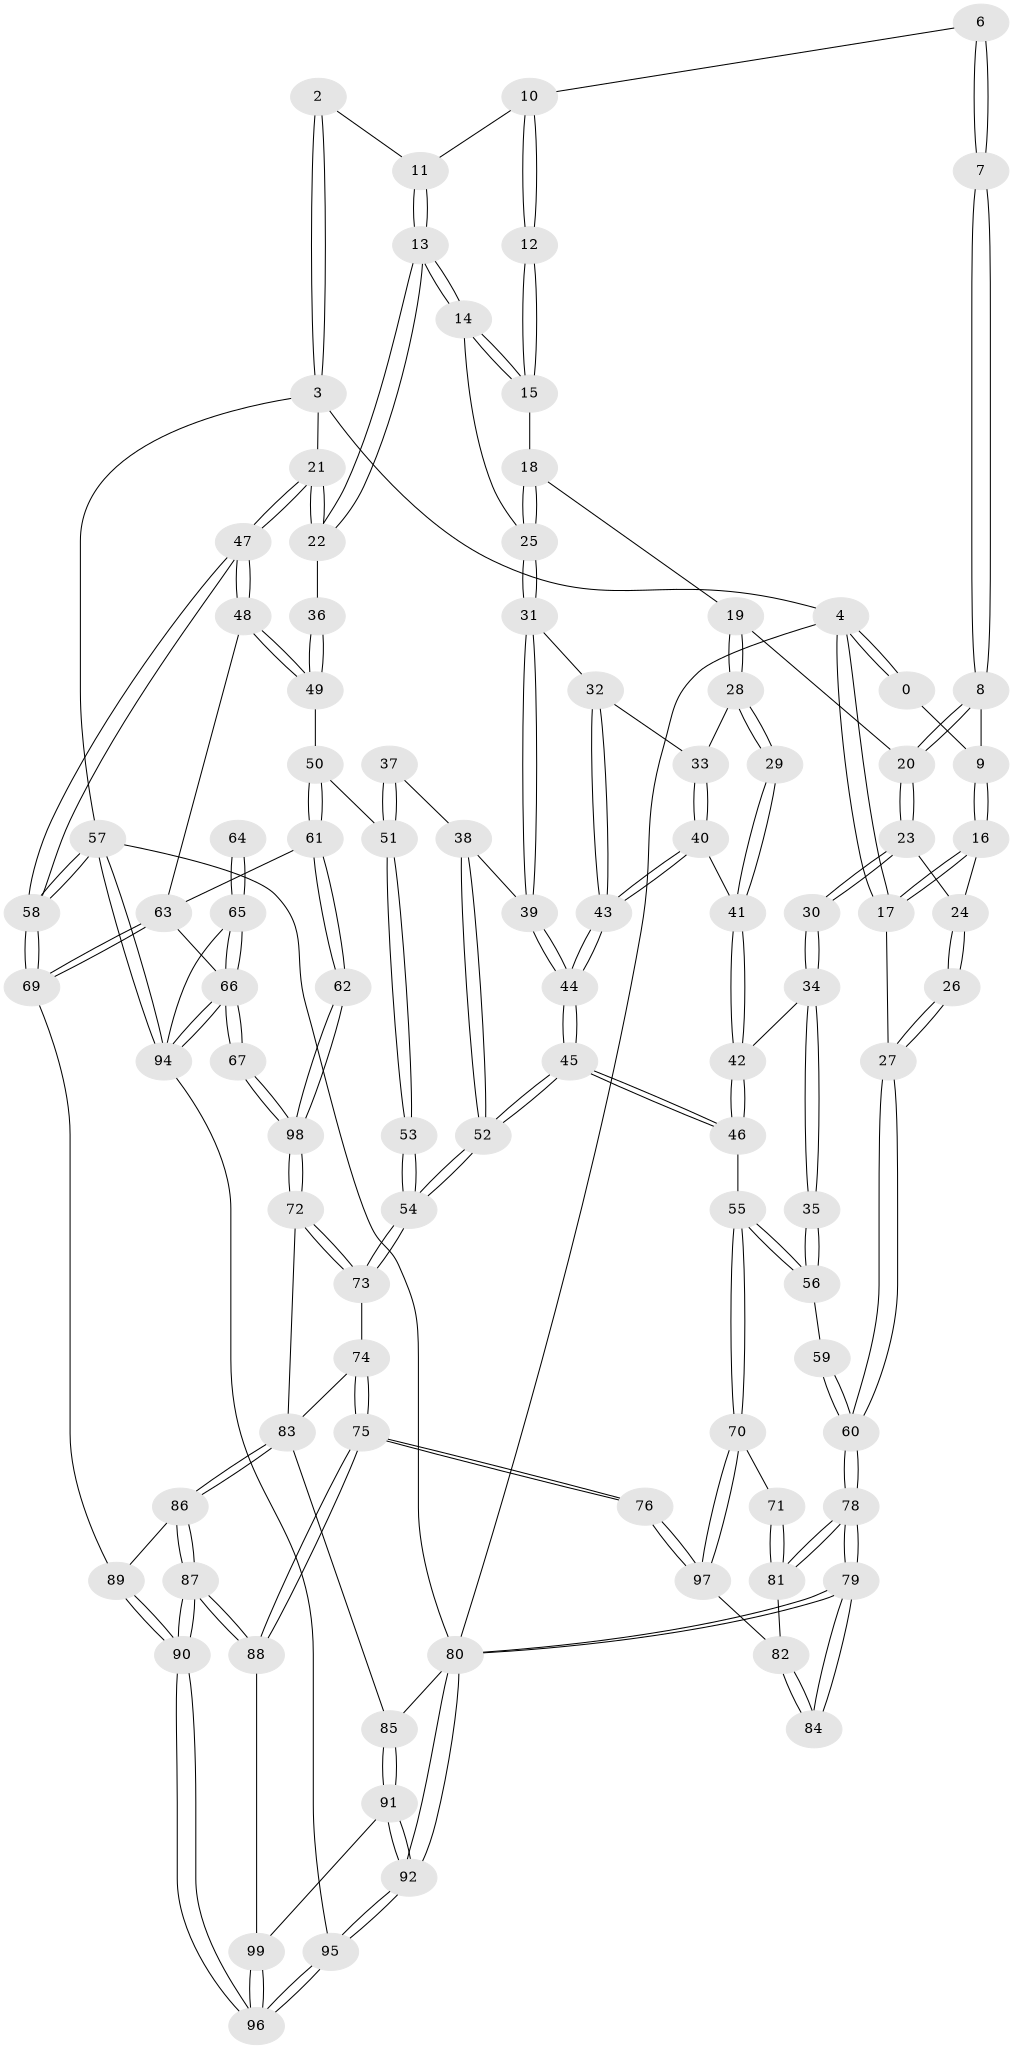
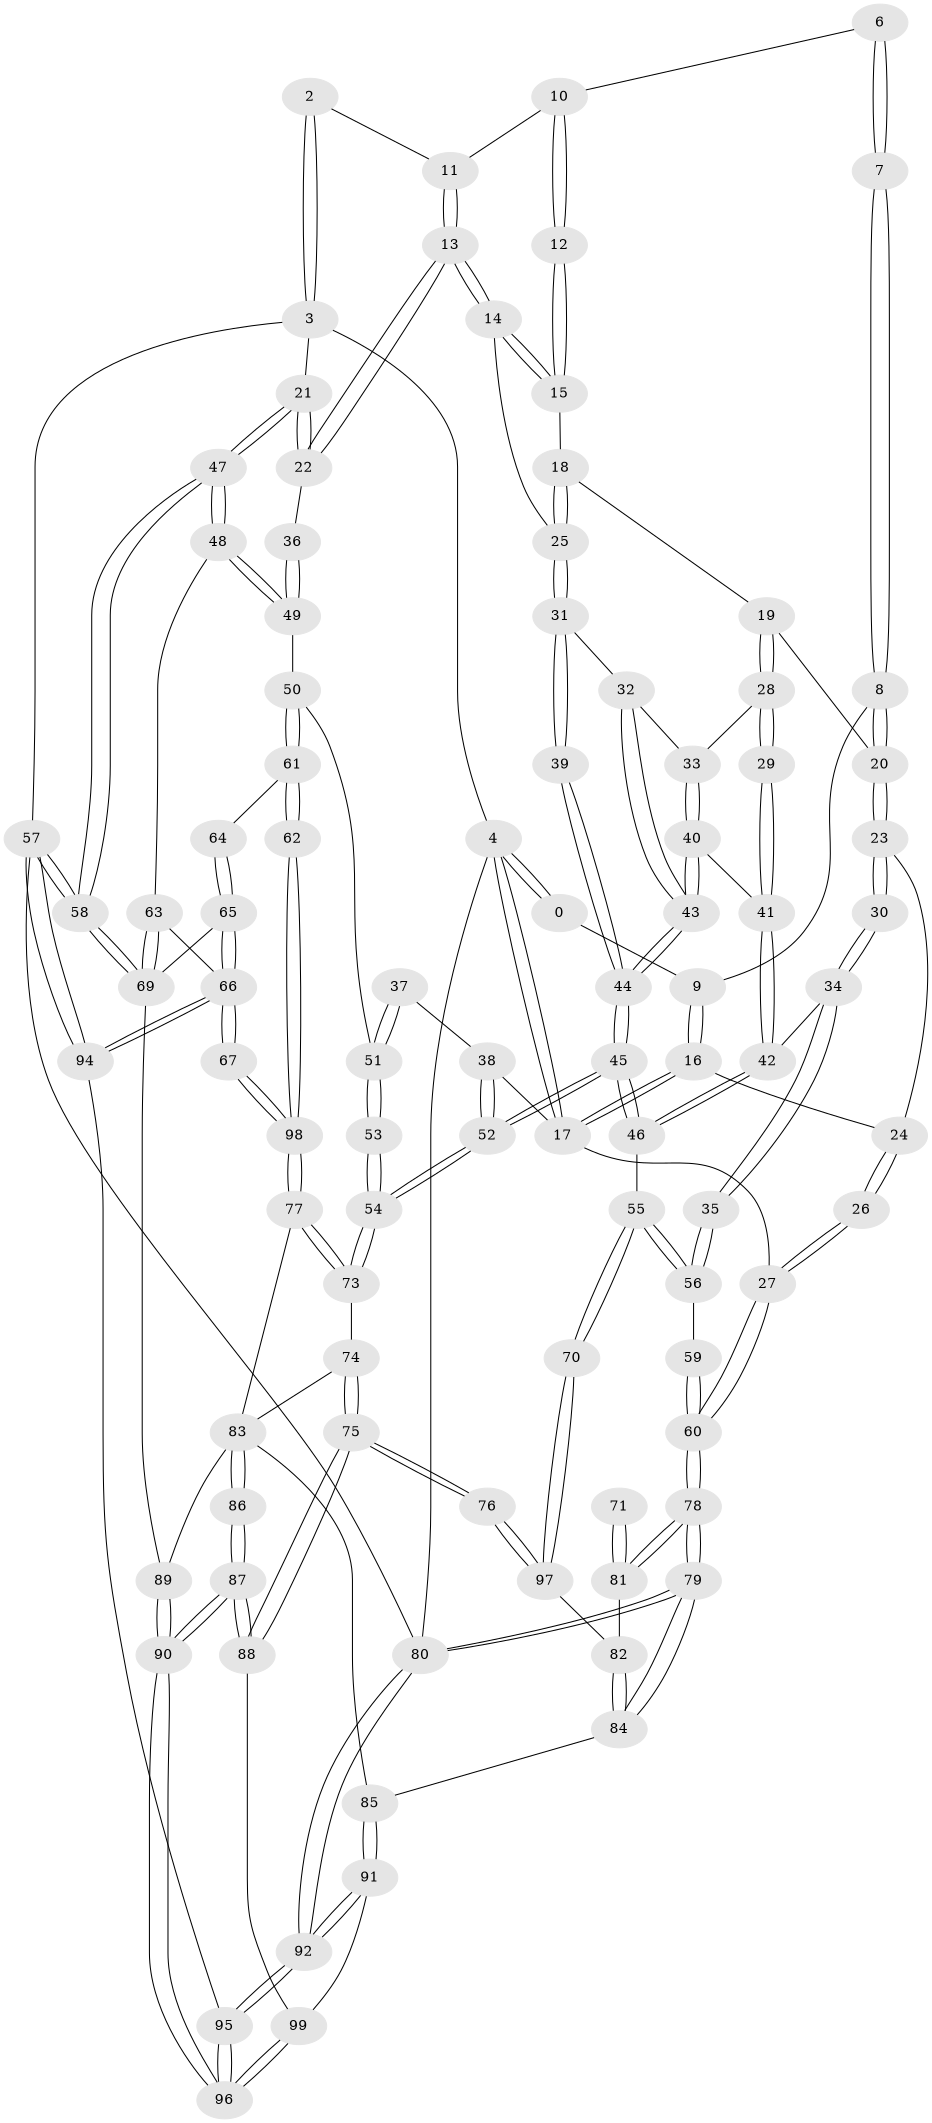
(253, 870) -> (256, 802)
(497, 876) -> (525, 1099)
(186, 982) -> (185, 952)
(296, 1210) -> (295, 1210)
(757, 1470) -> none
(148, 1544) -> (193, 1504)
(423, 1692) -> (495, 1766)
